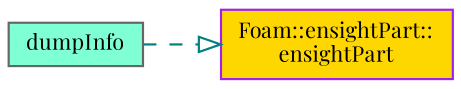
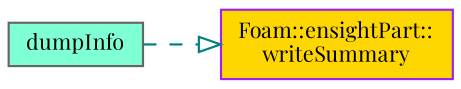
(337, 44) -> (337, 44)
